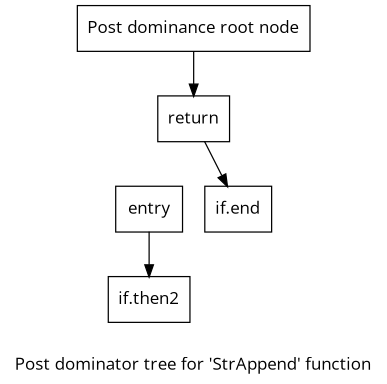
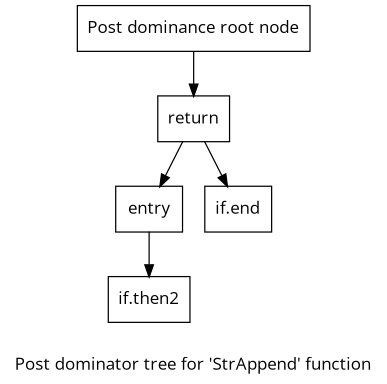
none -> (174, 158)
